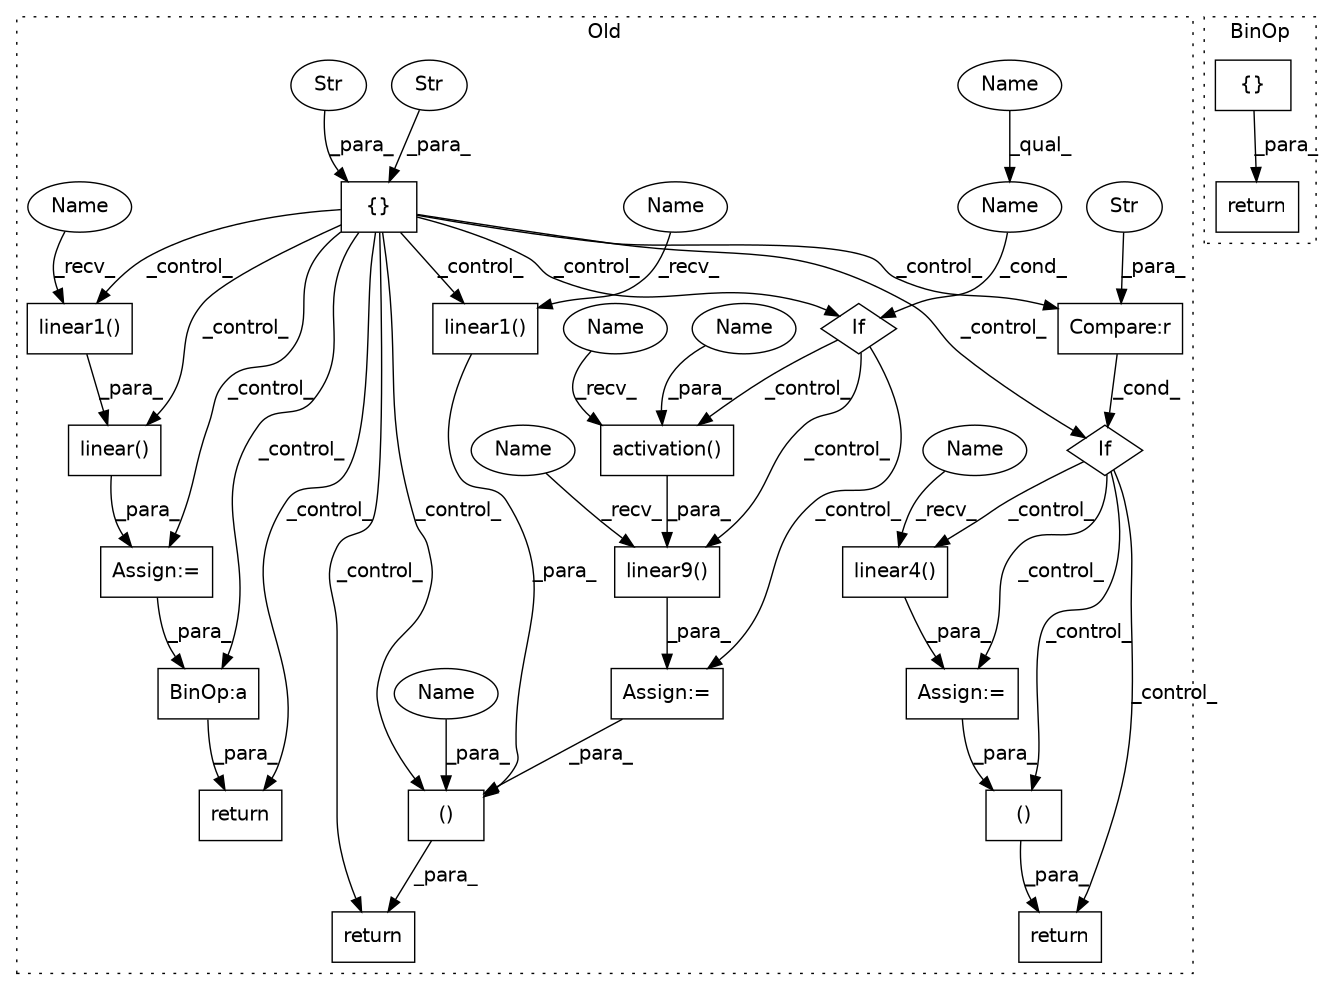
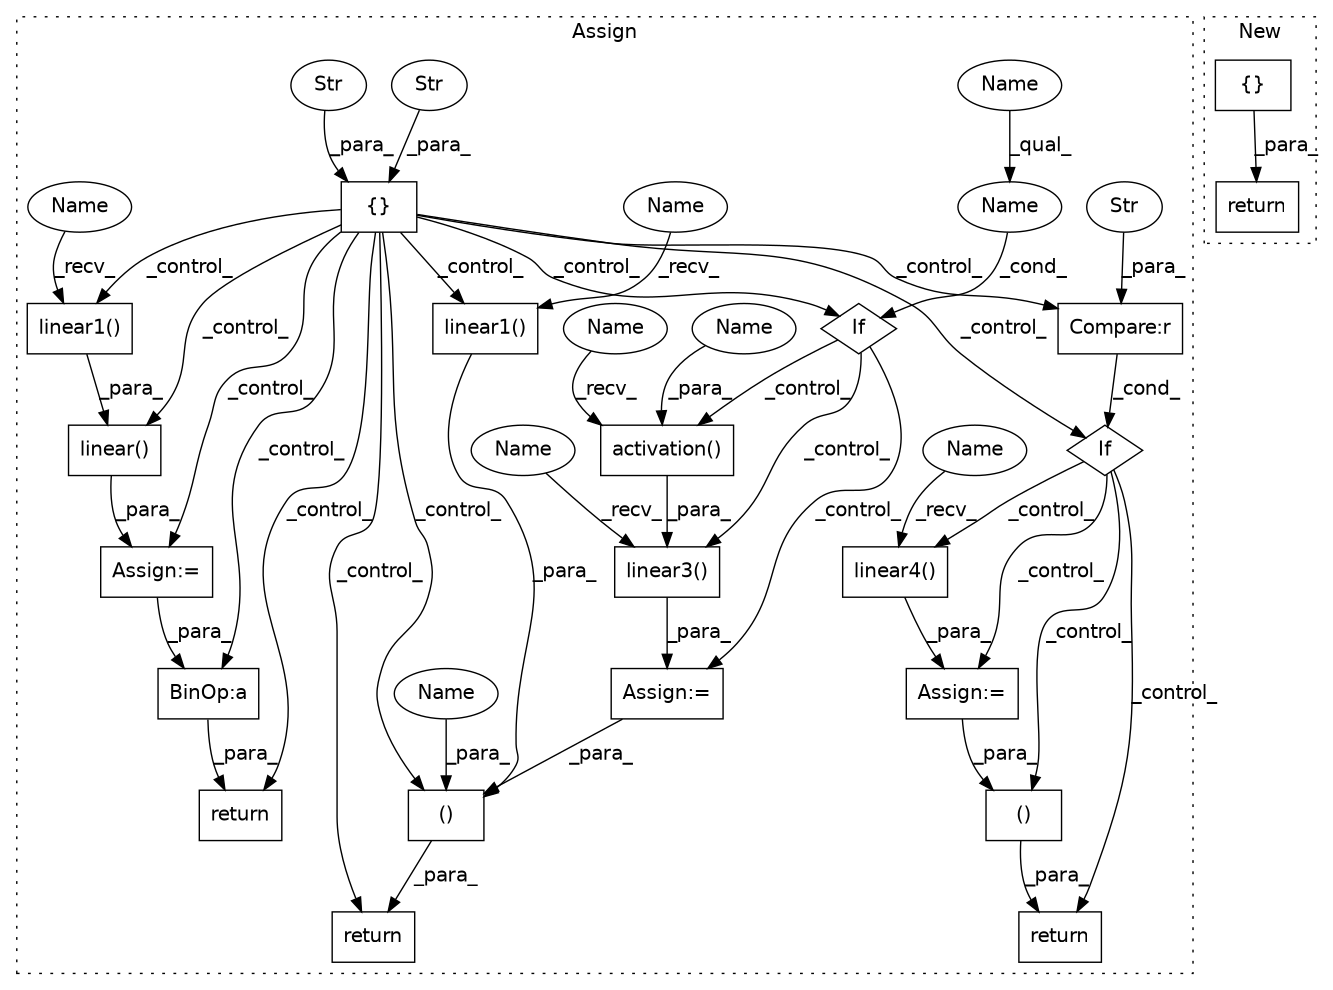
(605, 33) -> (605, 33)
(1260, 33) -> (1260, 33)
(667, 572) -> (667, 572)
